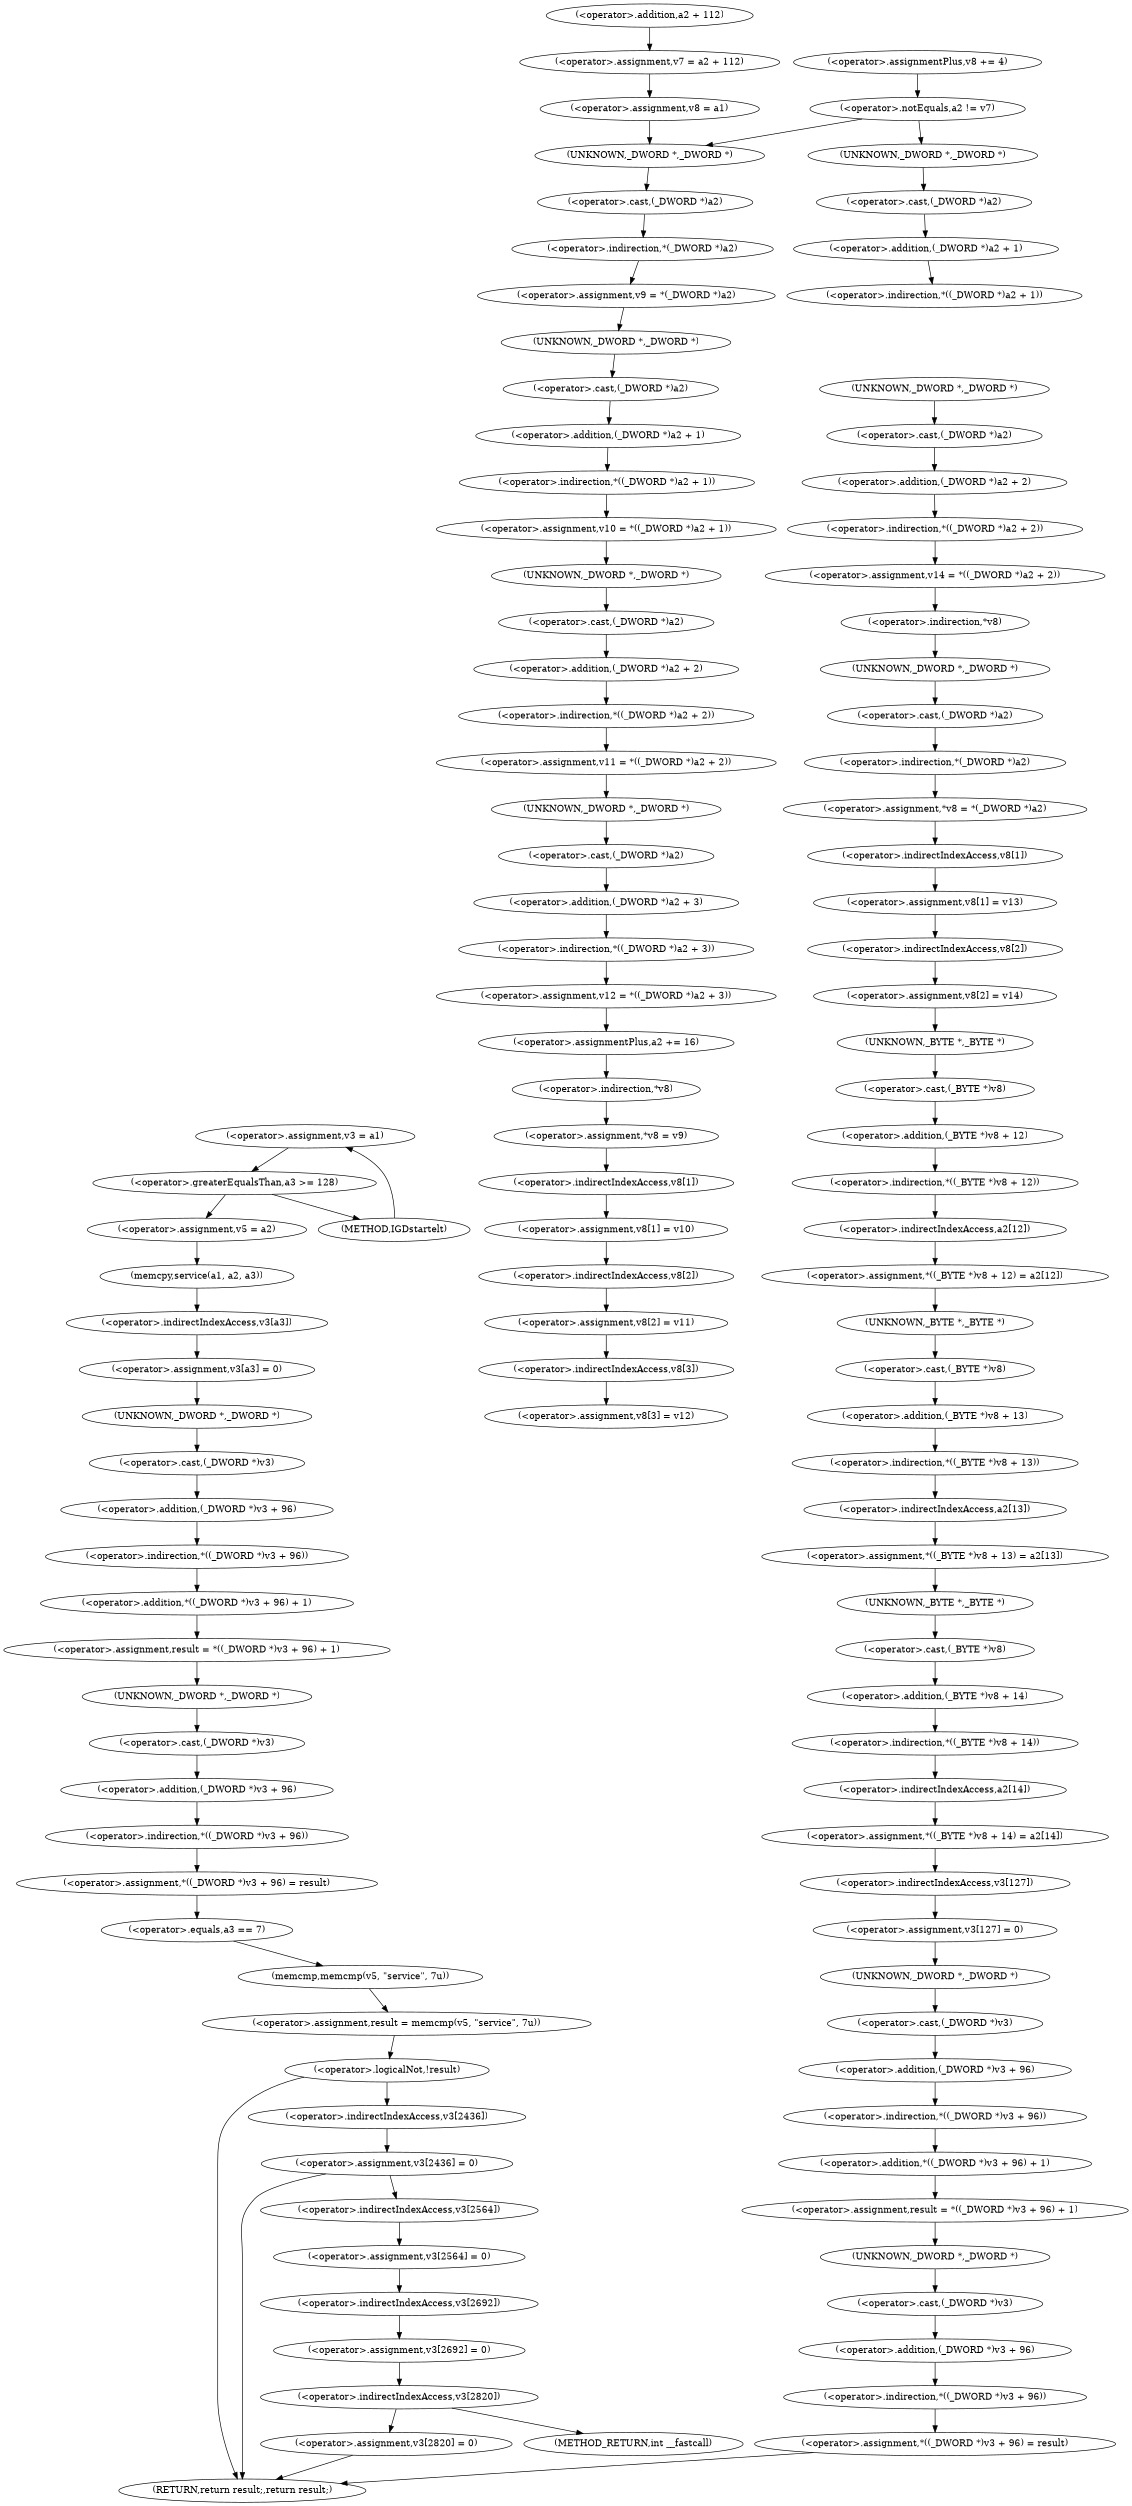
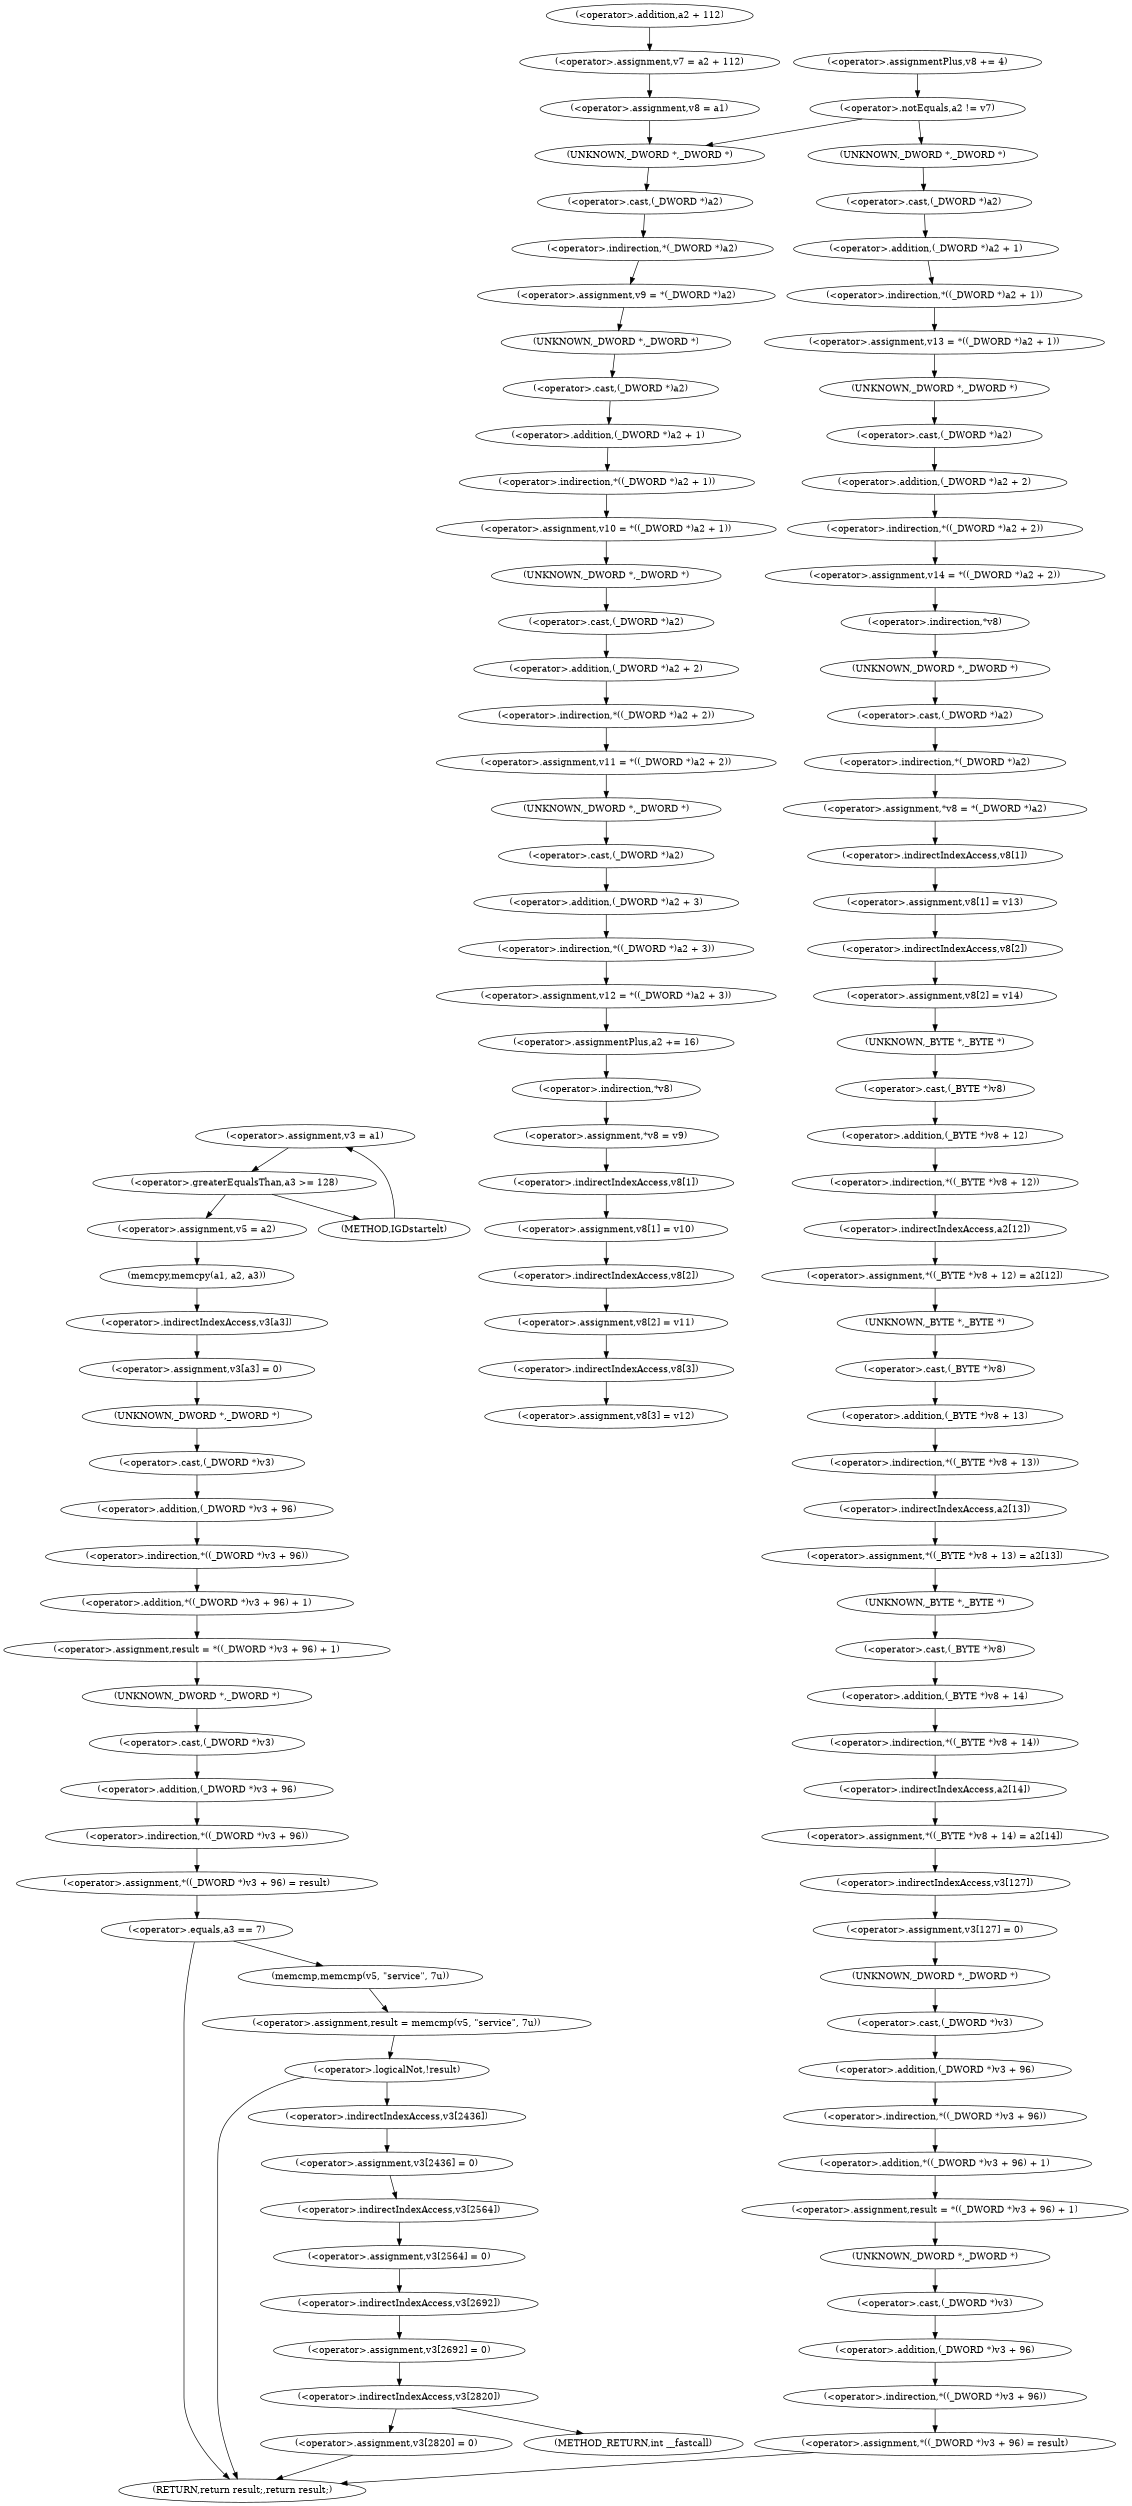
none -> (934, 342)
(197, 1276) -> (197, 1276)
(242, 2296) -> (184, 2214)
